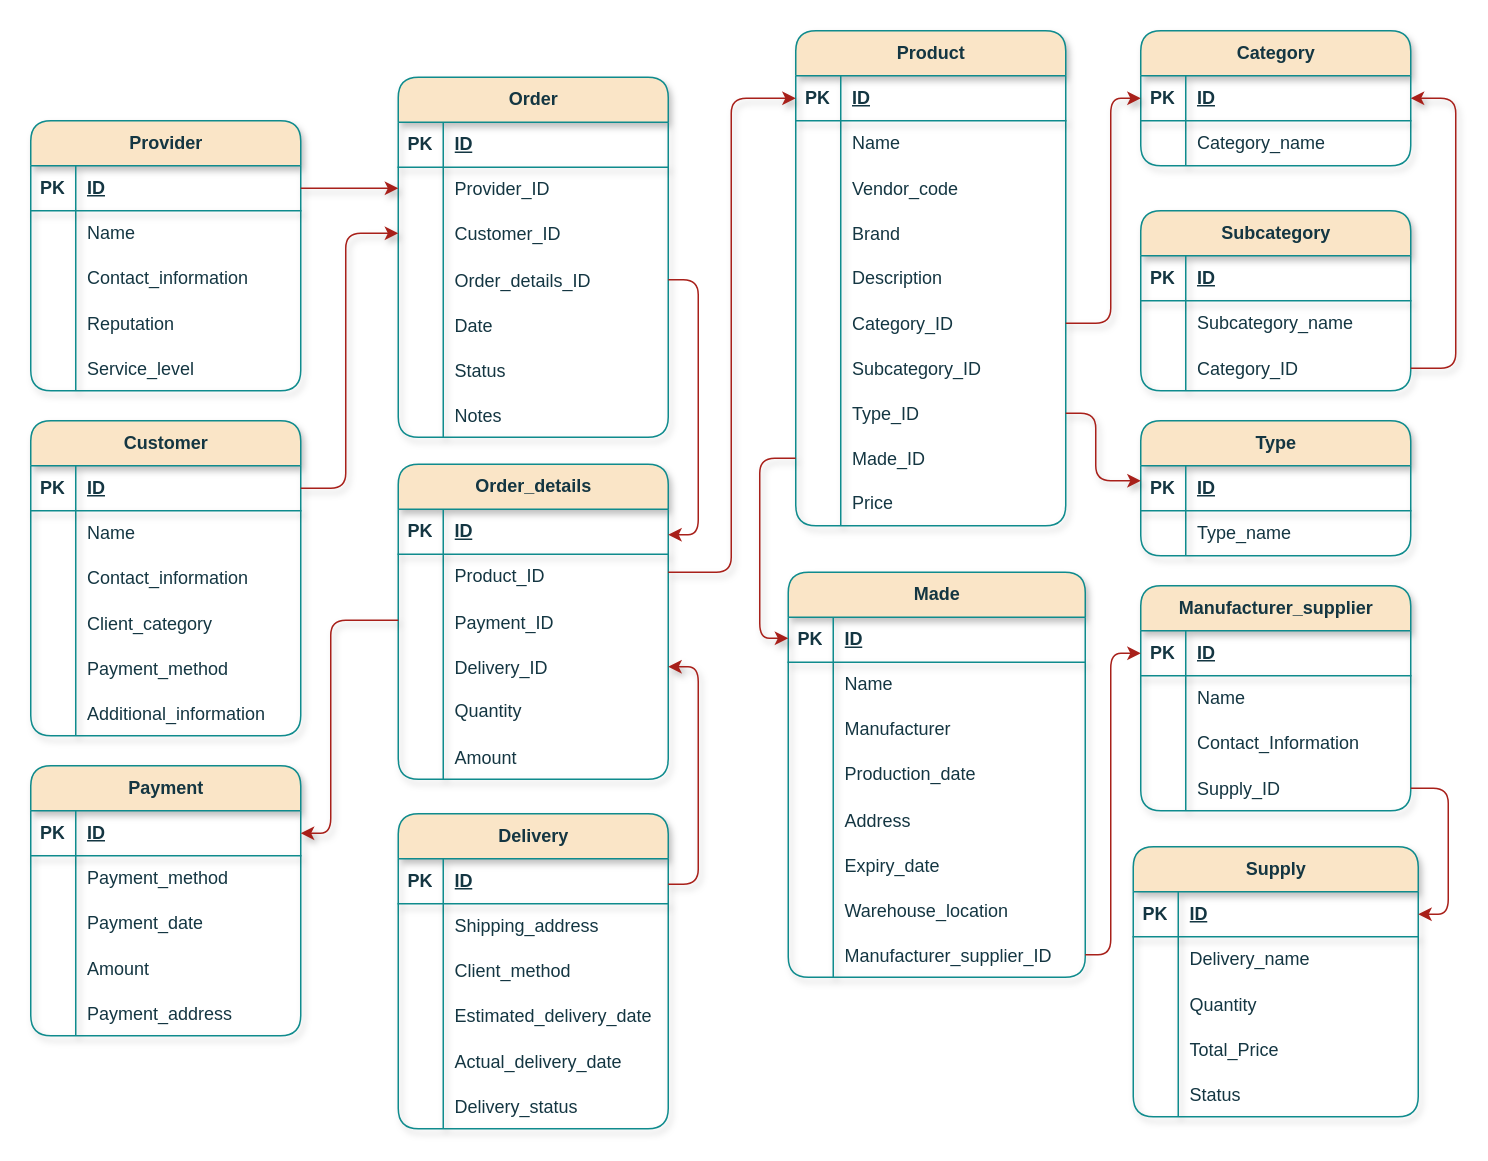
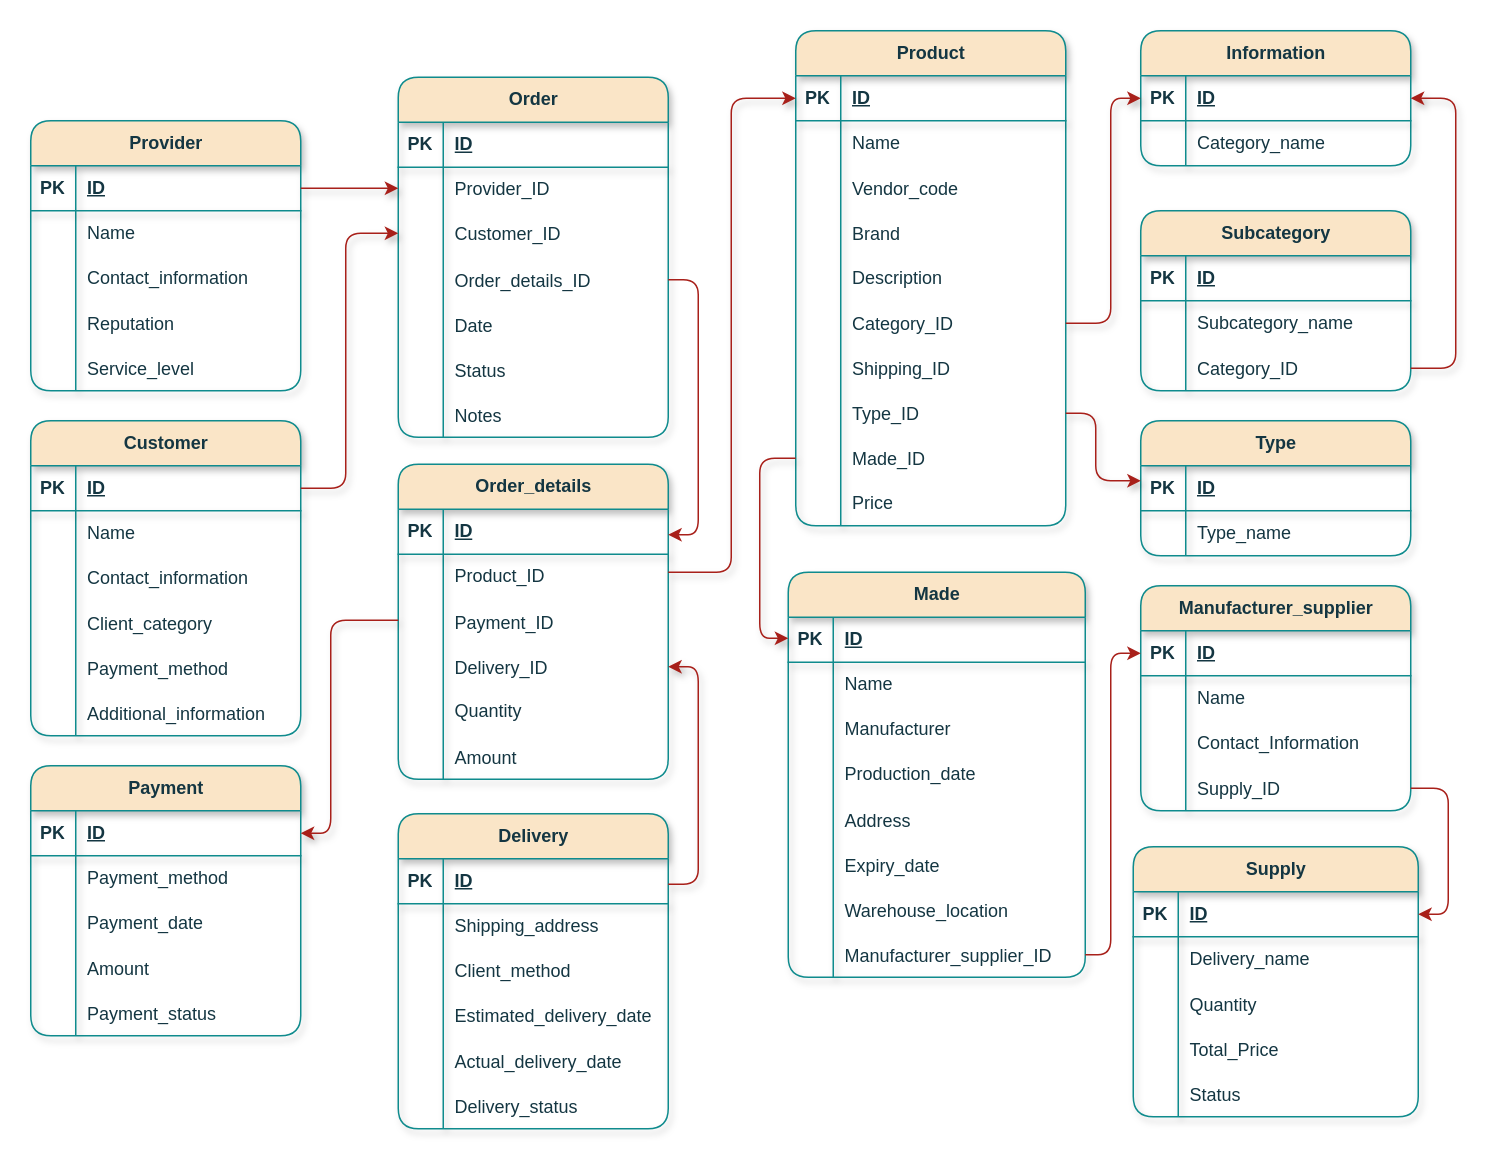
(1277, 53) -> (1277, 53)
(923, 369) -> (903, 369)
(163, 1014) -> (158, 1014)
